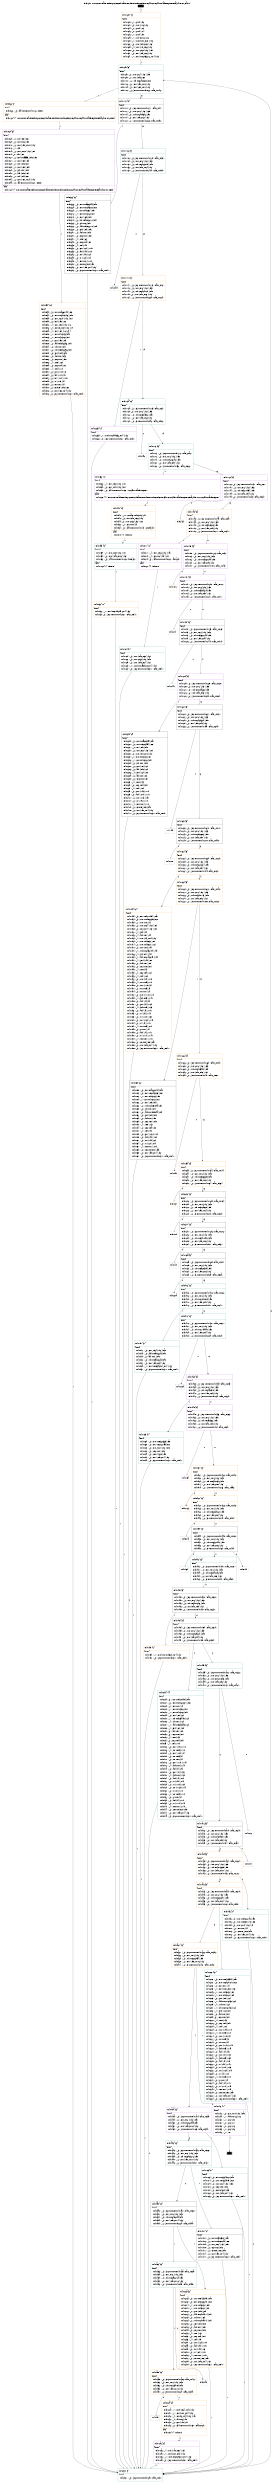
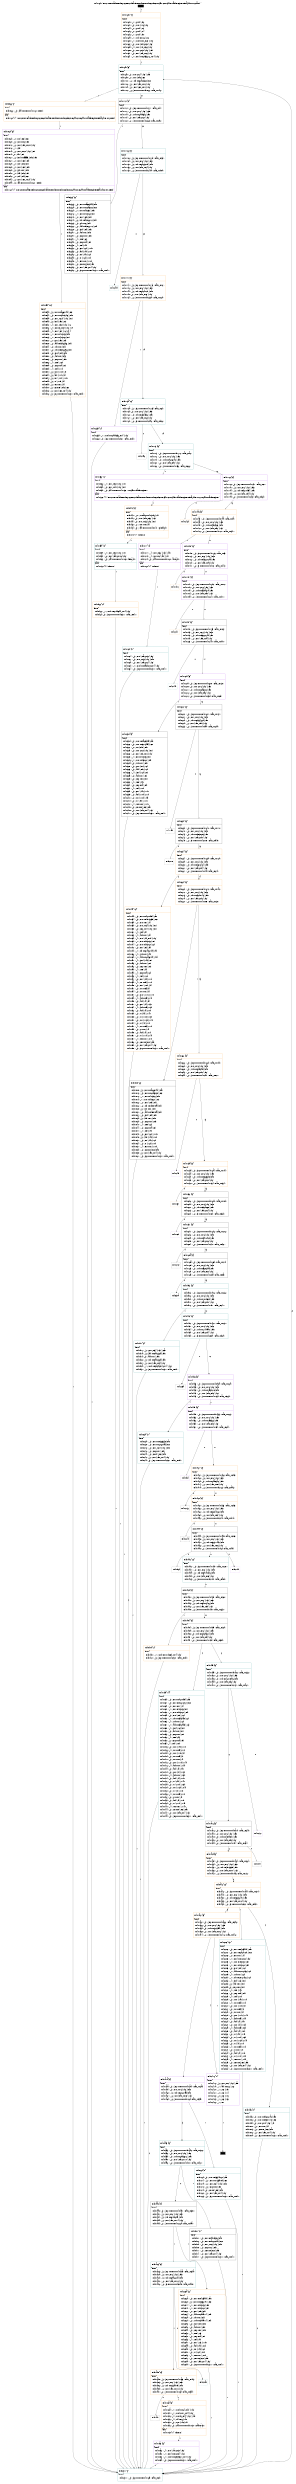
(247, 1891) -> (275, 2004)
